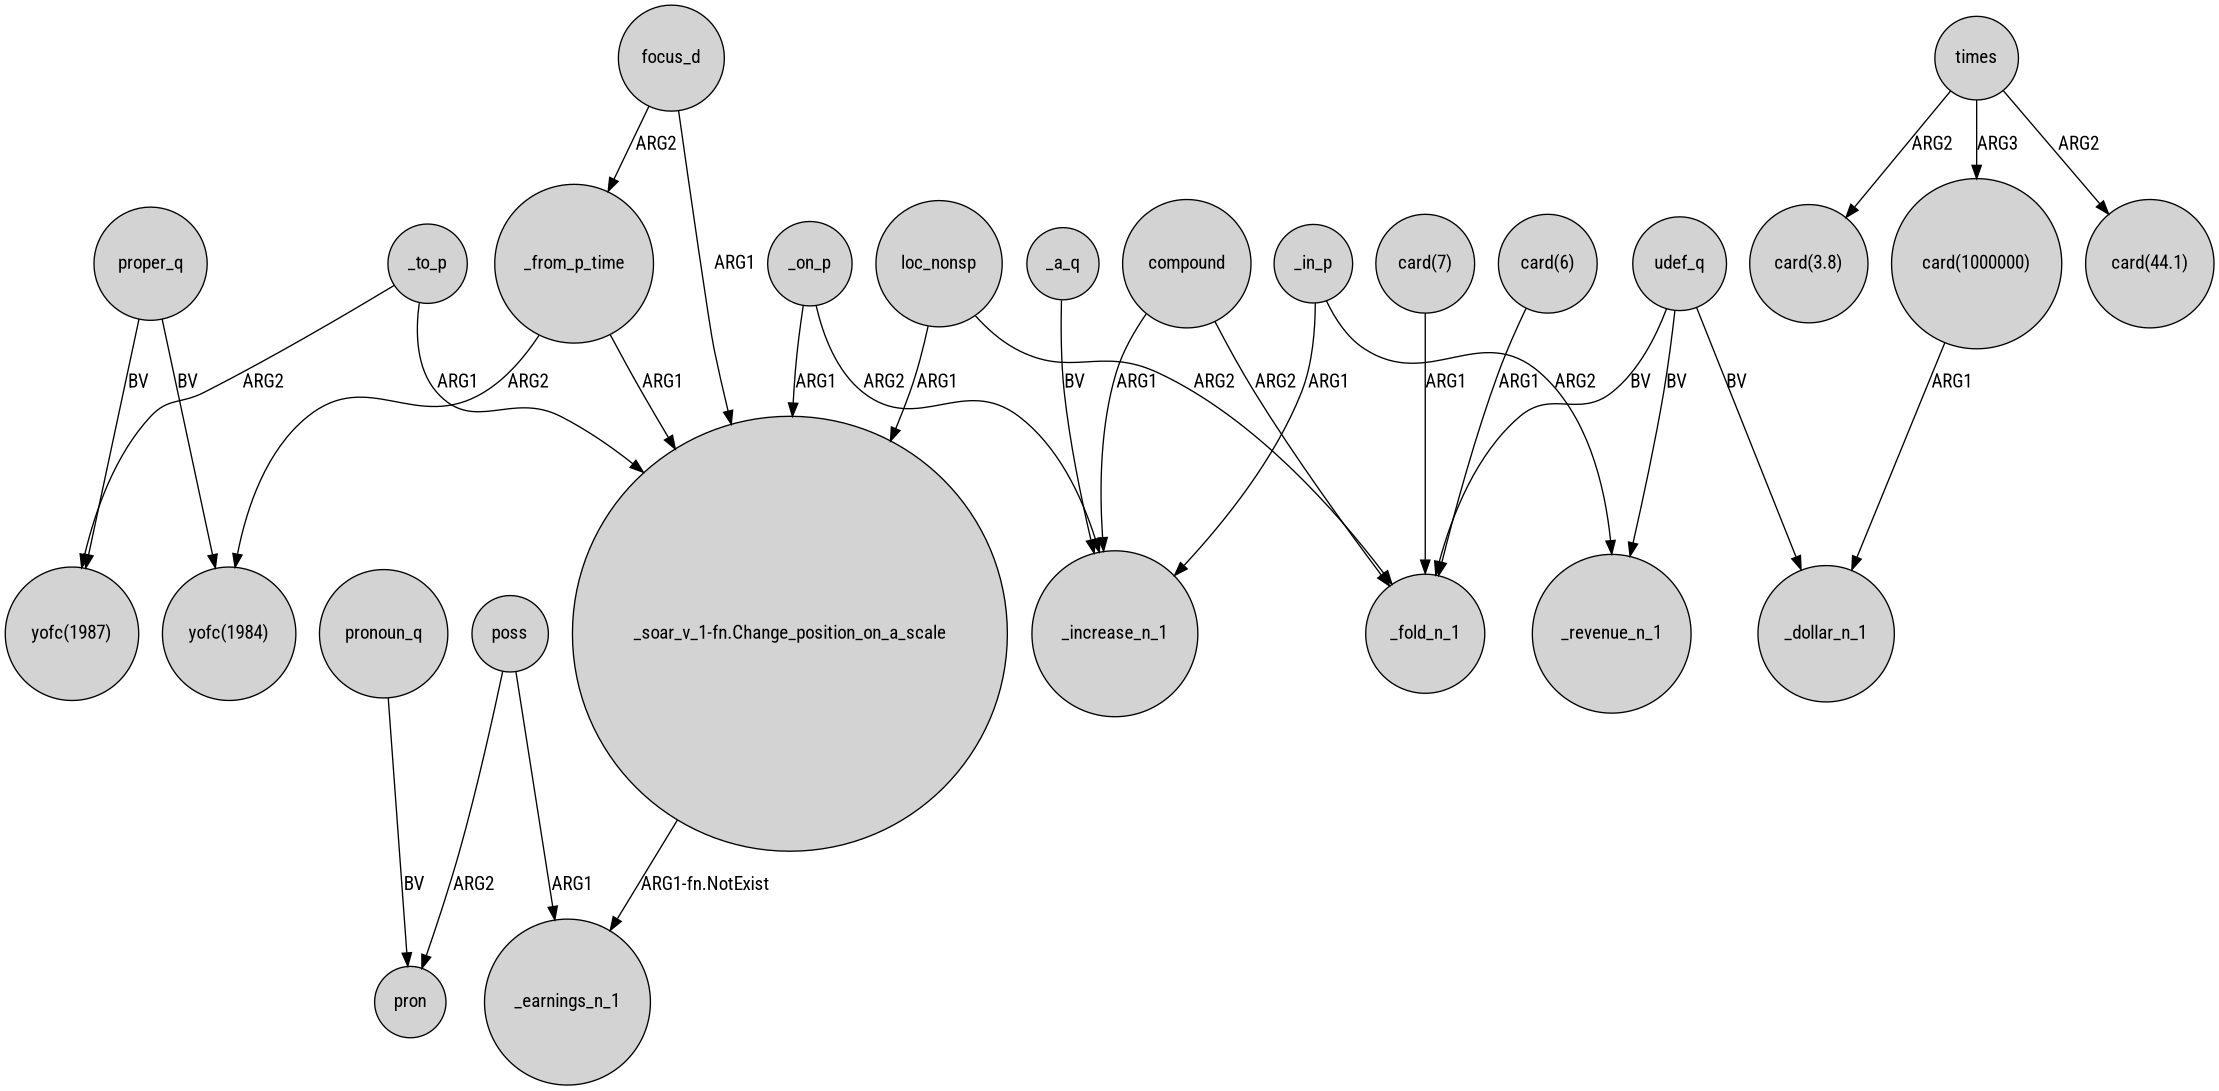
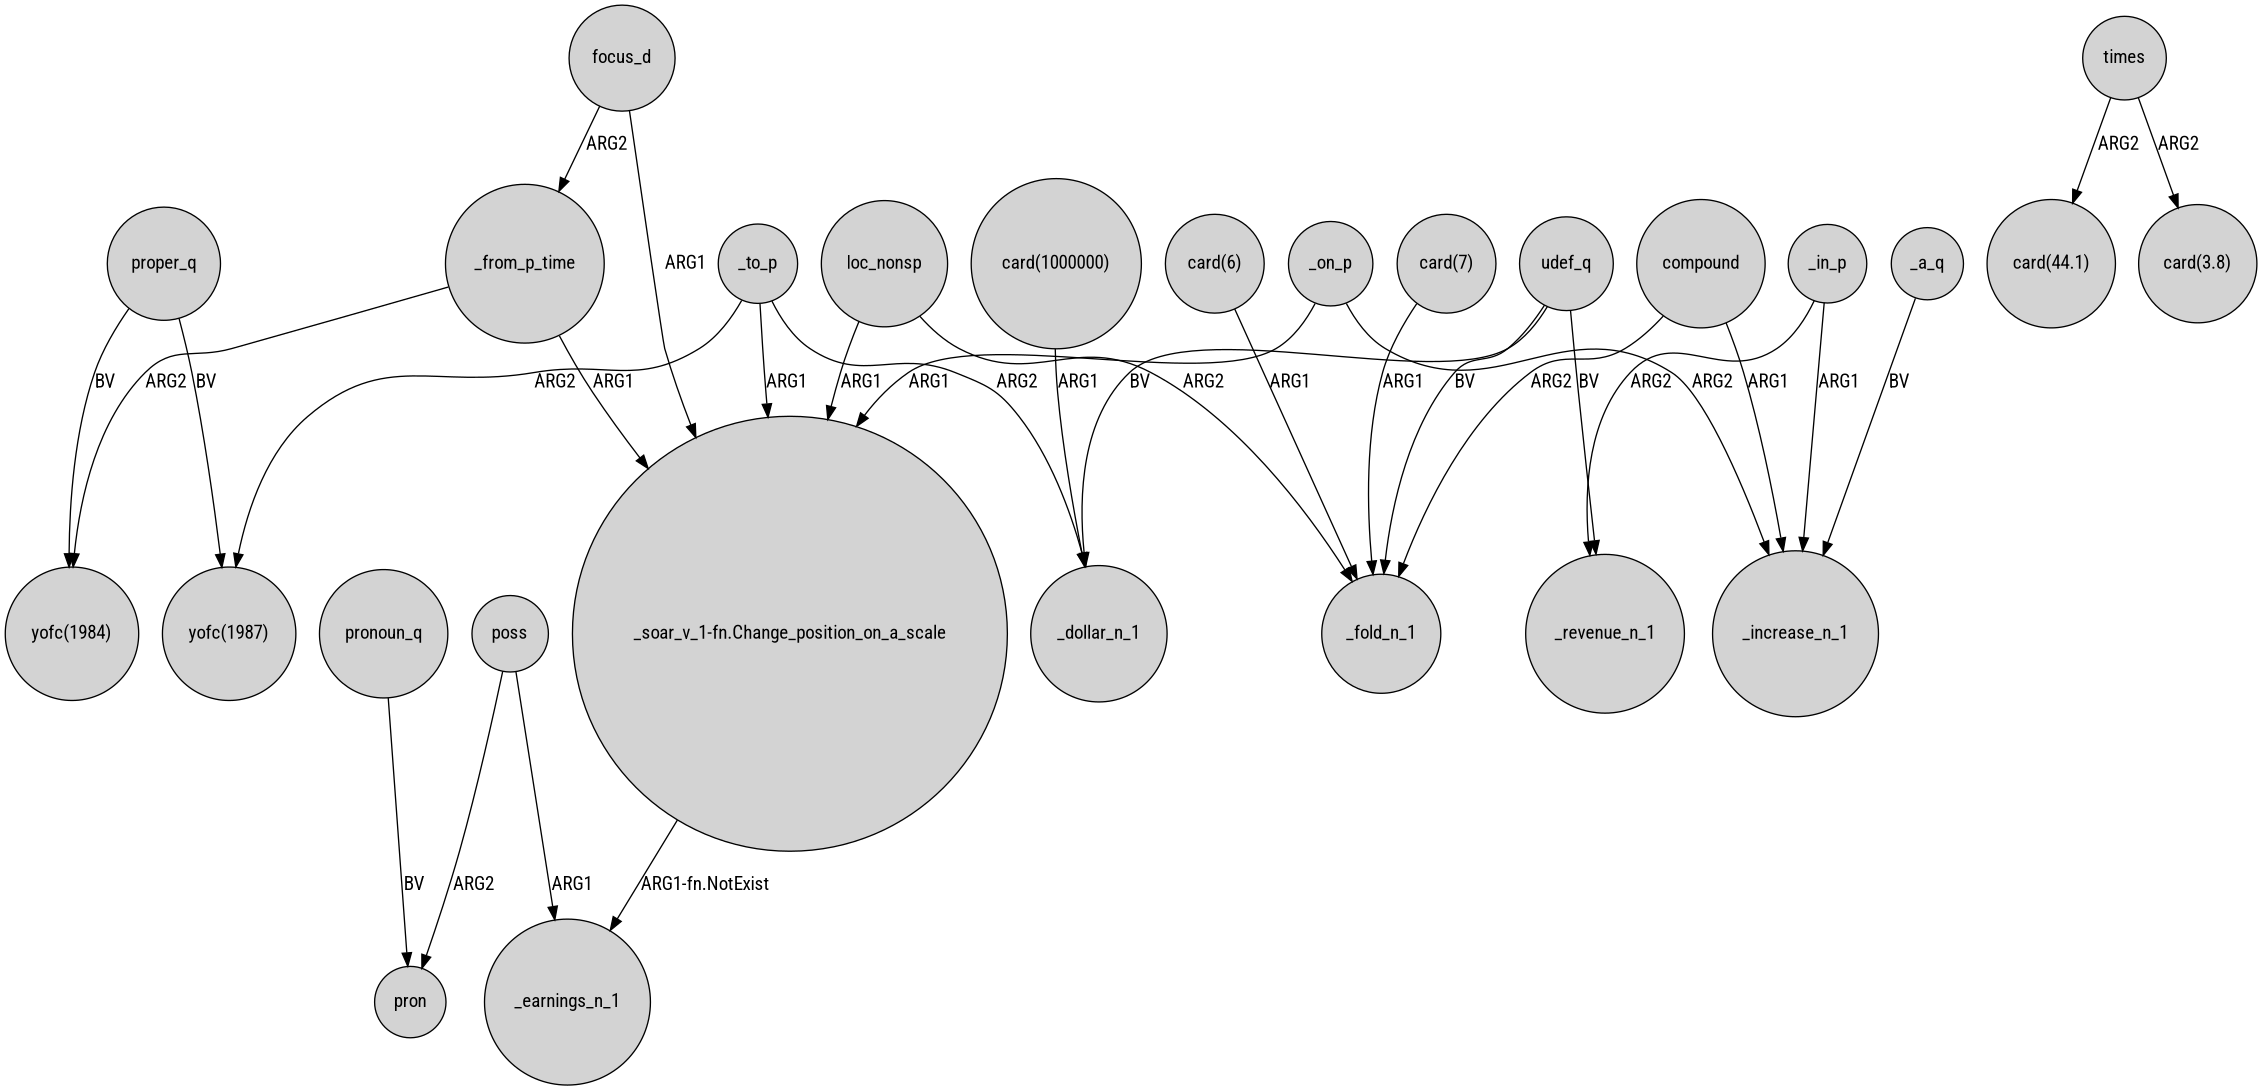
(1977, 133) -> none
none -> (964, 376)
